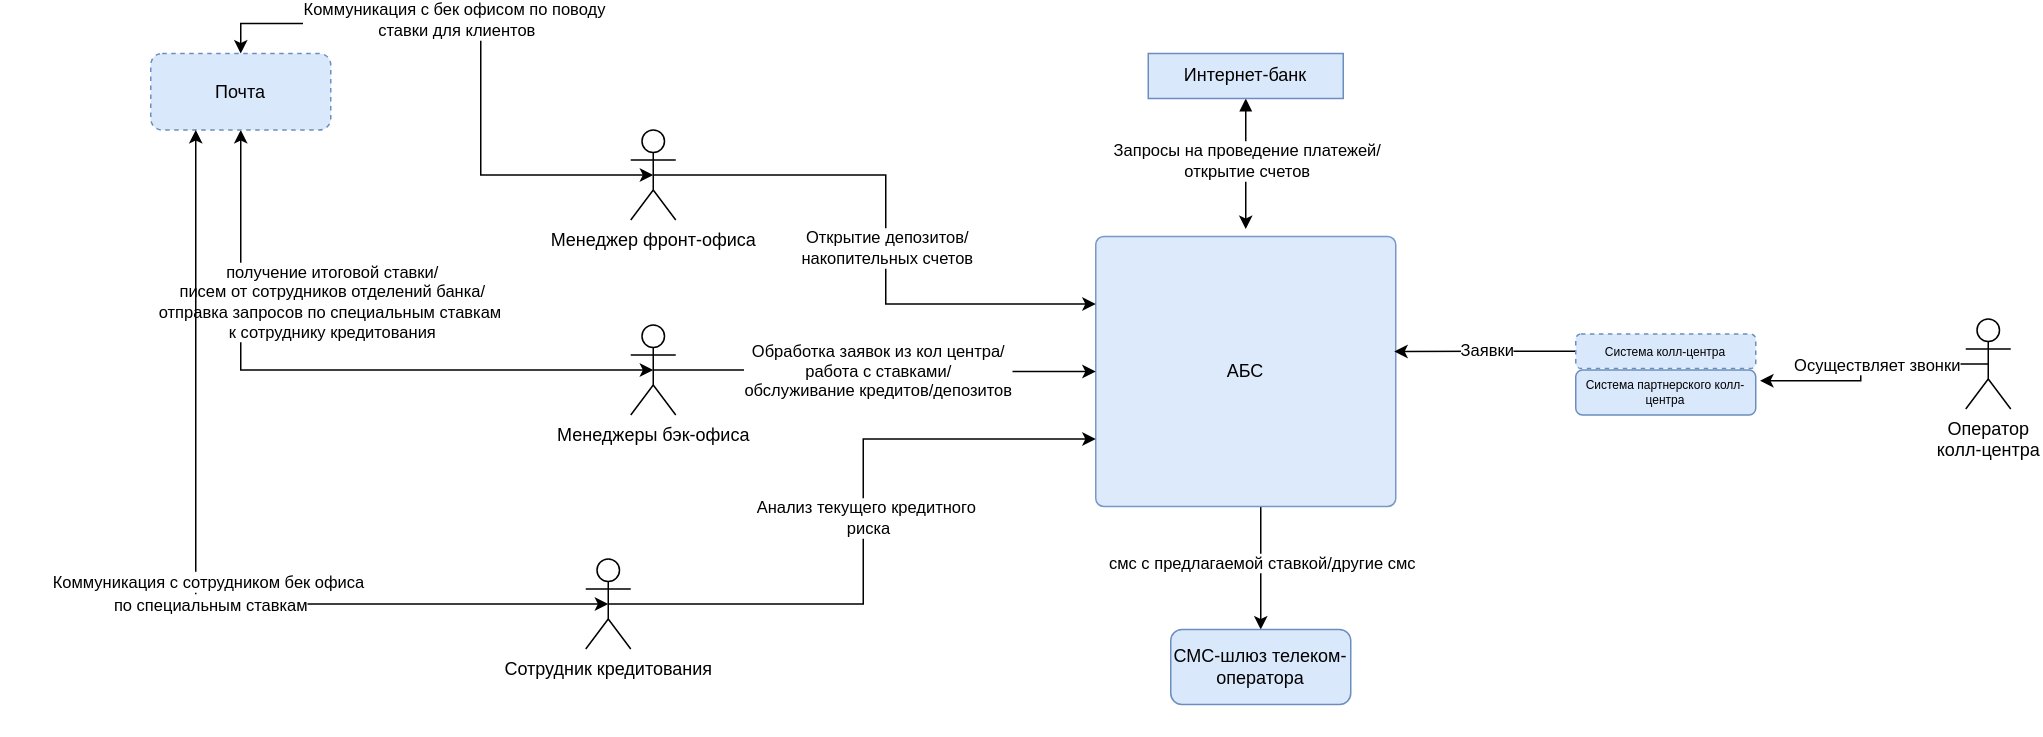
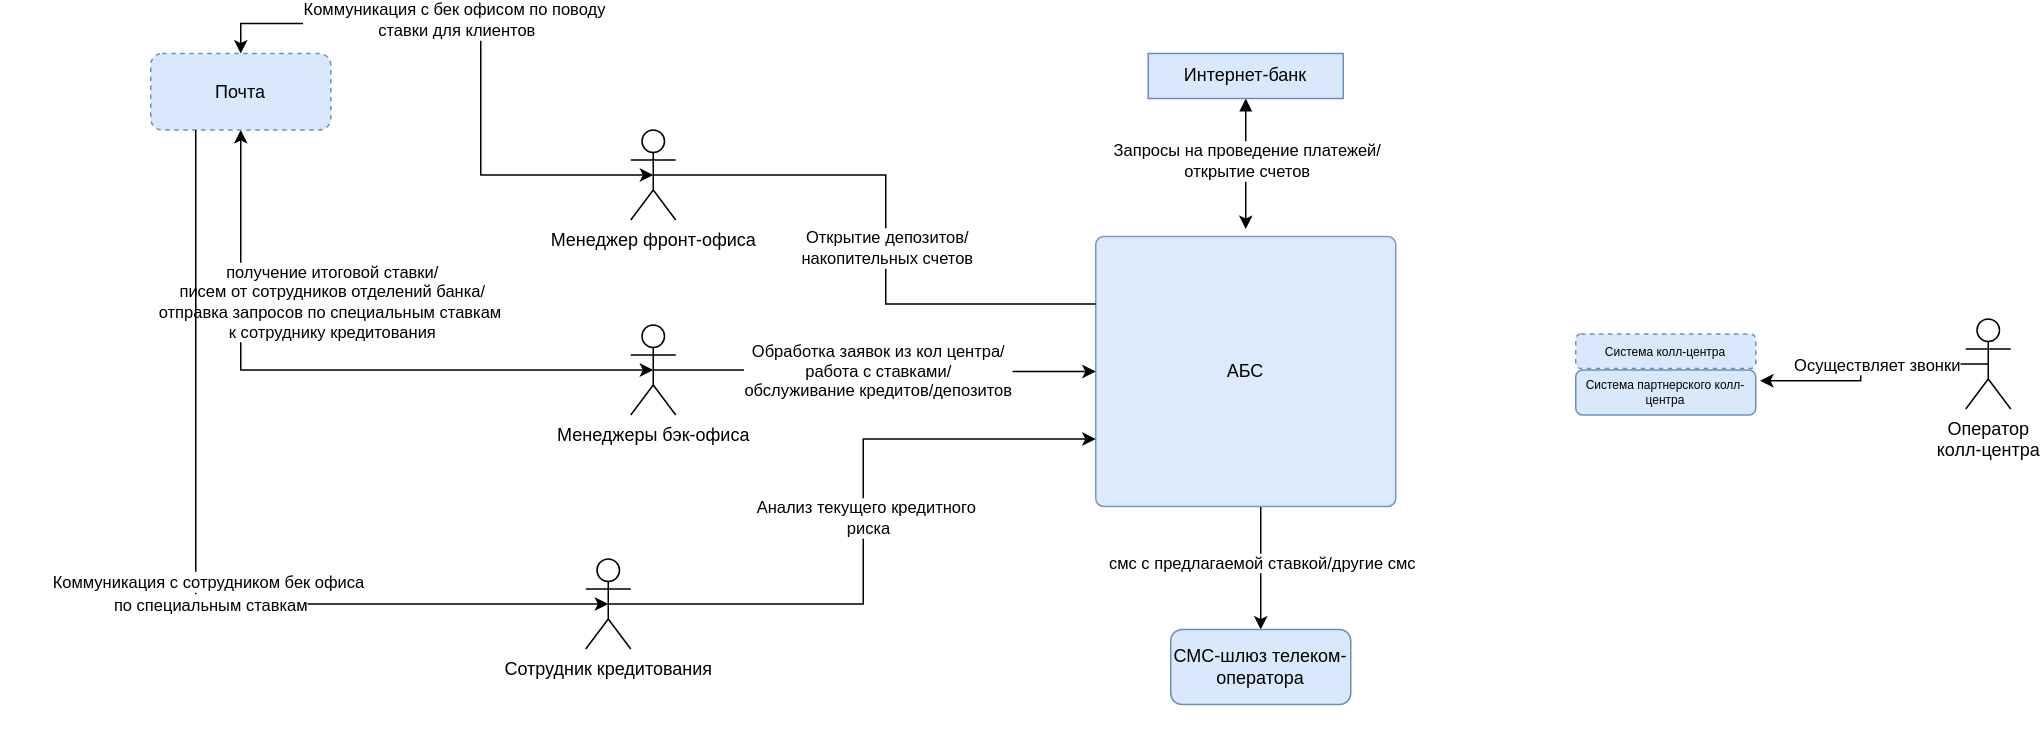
(196, 141) -> (196, 137)
(1084, 304) -> (1088, 304)
(1491, 351) -> none
